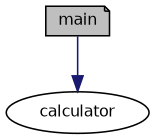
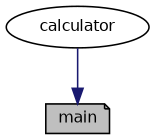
(78, 56) -> (78, 68)
